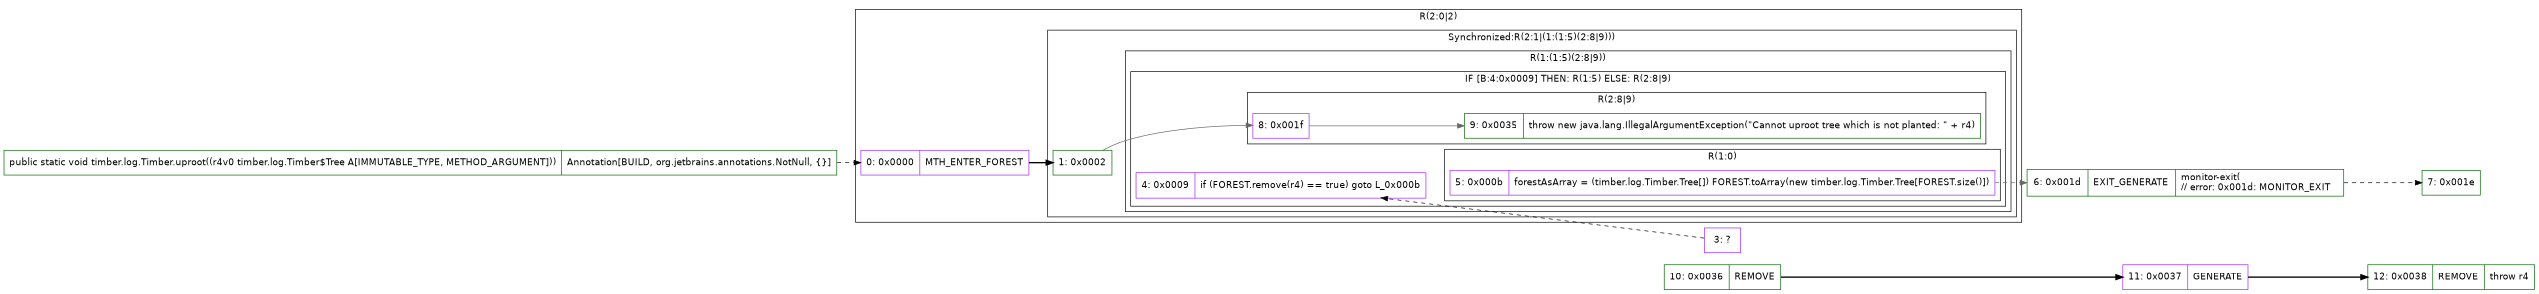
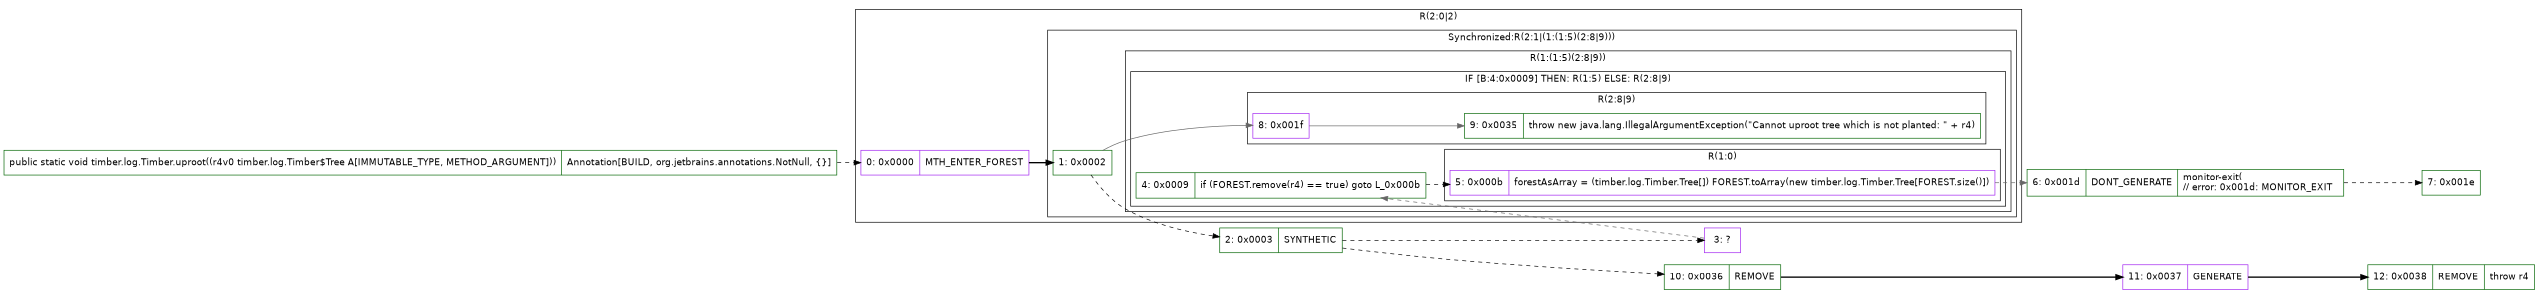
(2131, 182) -> (2132, 182)
(1281, 185) -> (1281, 185)
none -> (1435, 185)
(1609, 226) -> (1609, 226)
none -> (1281, 240)
